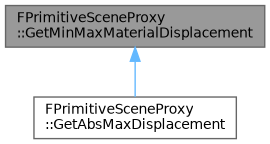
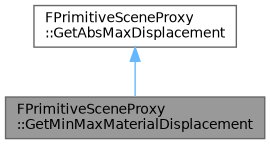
(135, 79) -> (135, 79)
